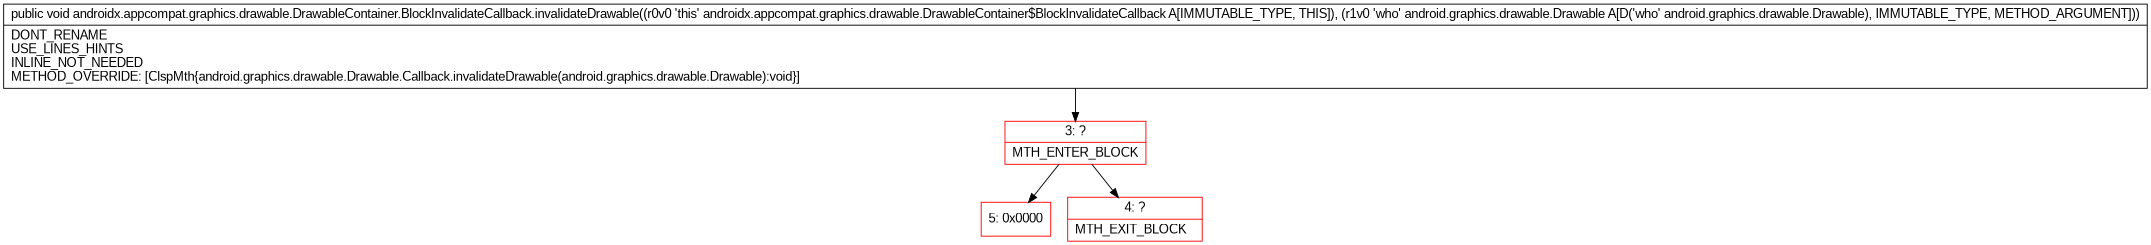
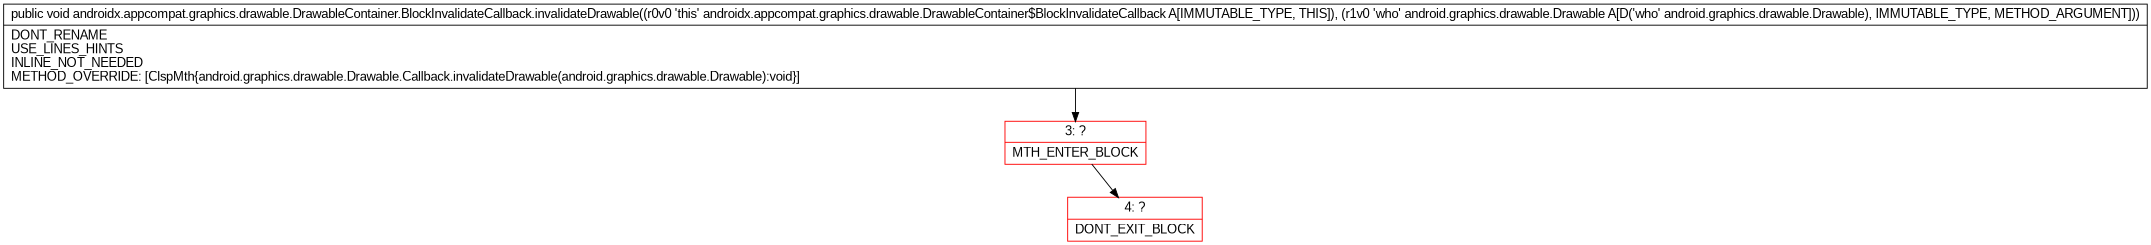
(1016, 219) -> none
(1131, 230) -> (1135, 230)
